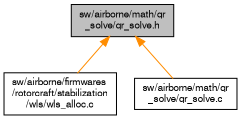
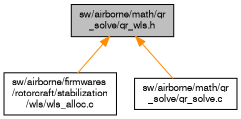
(123, 21) -> (123, 21)
